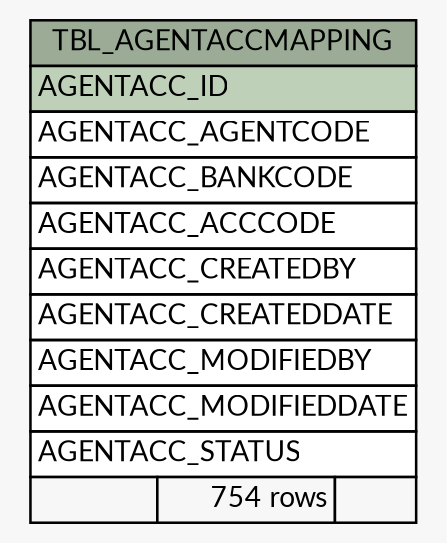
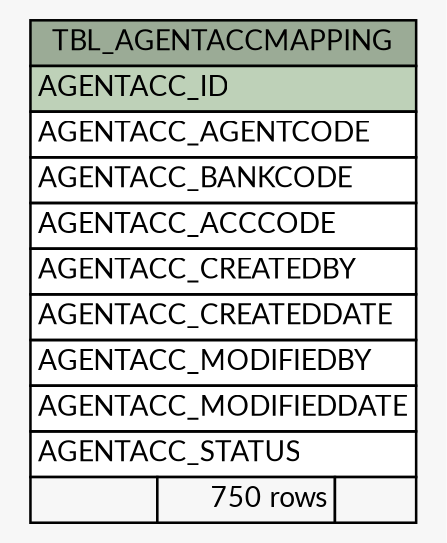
(269, 499) -> (269, 499)
